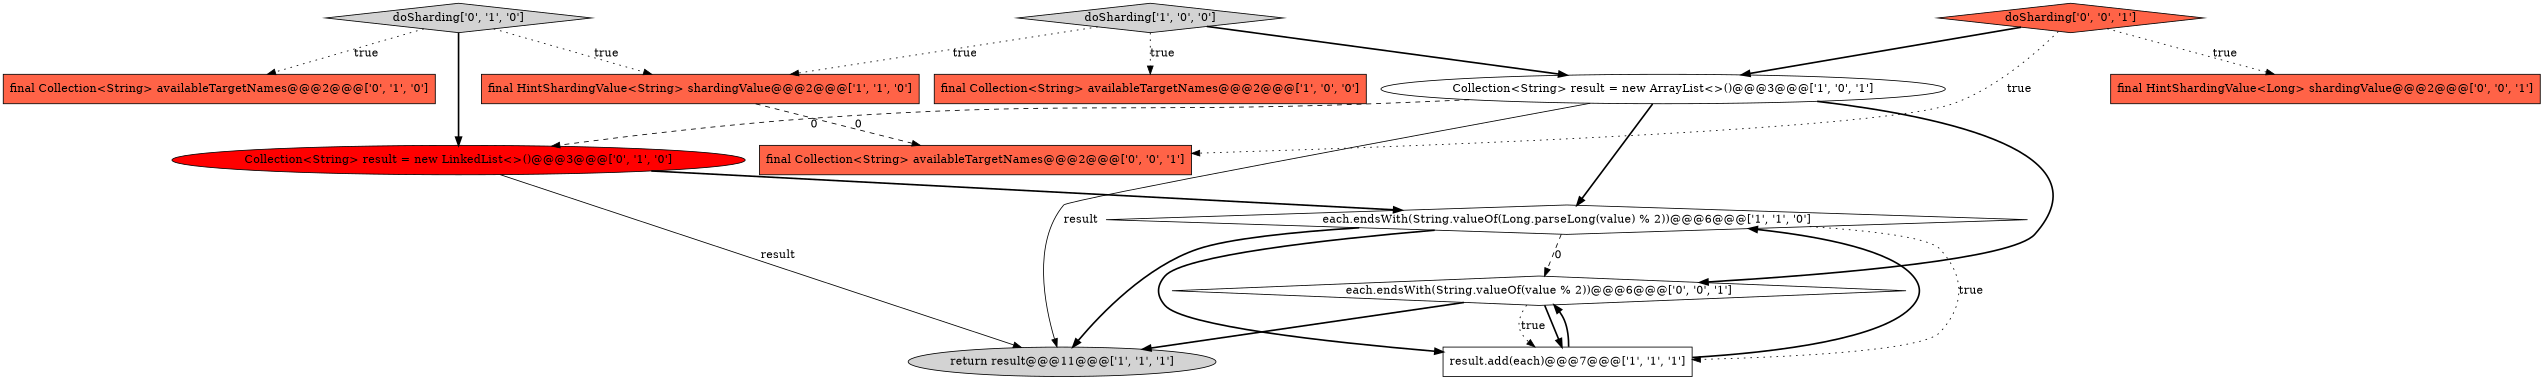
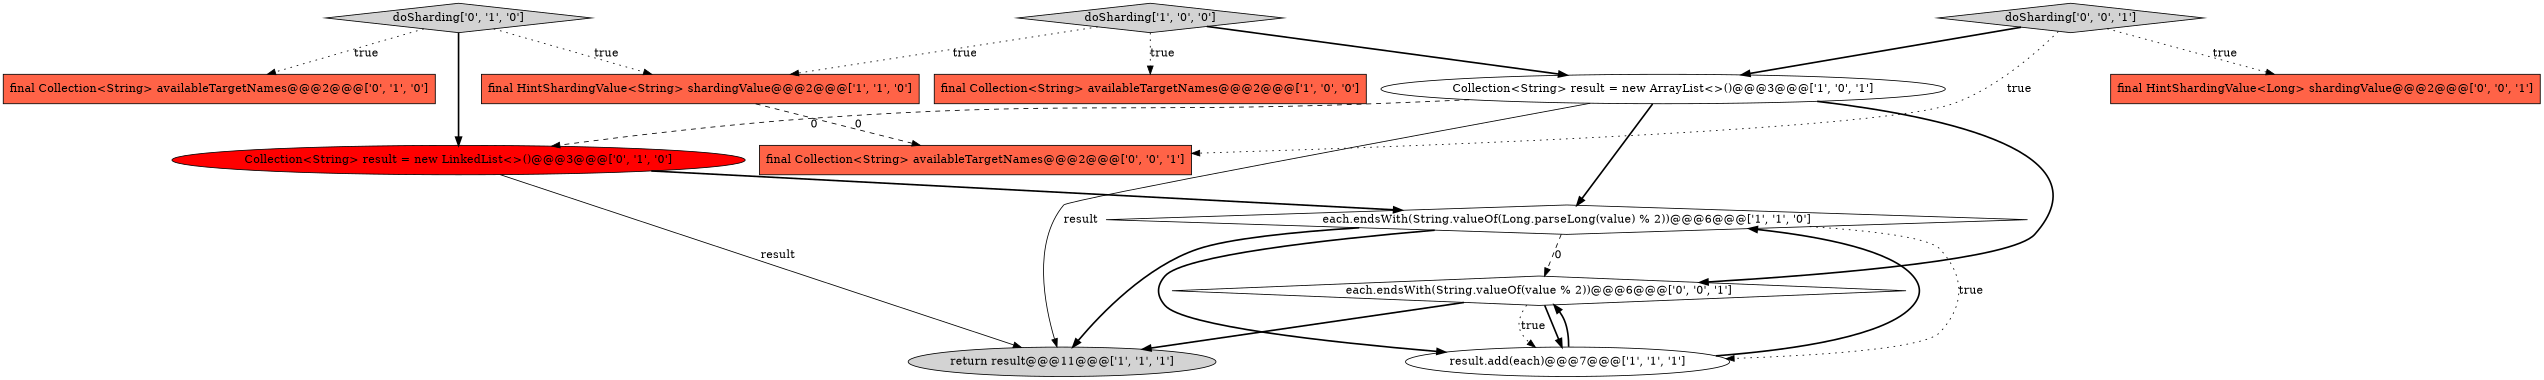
(2071, 18) -> (2071, 18)
(1568, 362) -> (1568, 362)
